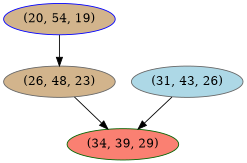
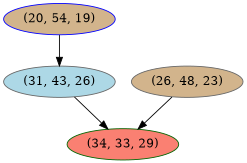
(59, 46) -> (59, 46)
(123, 144) -> (123, 144)
